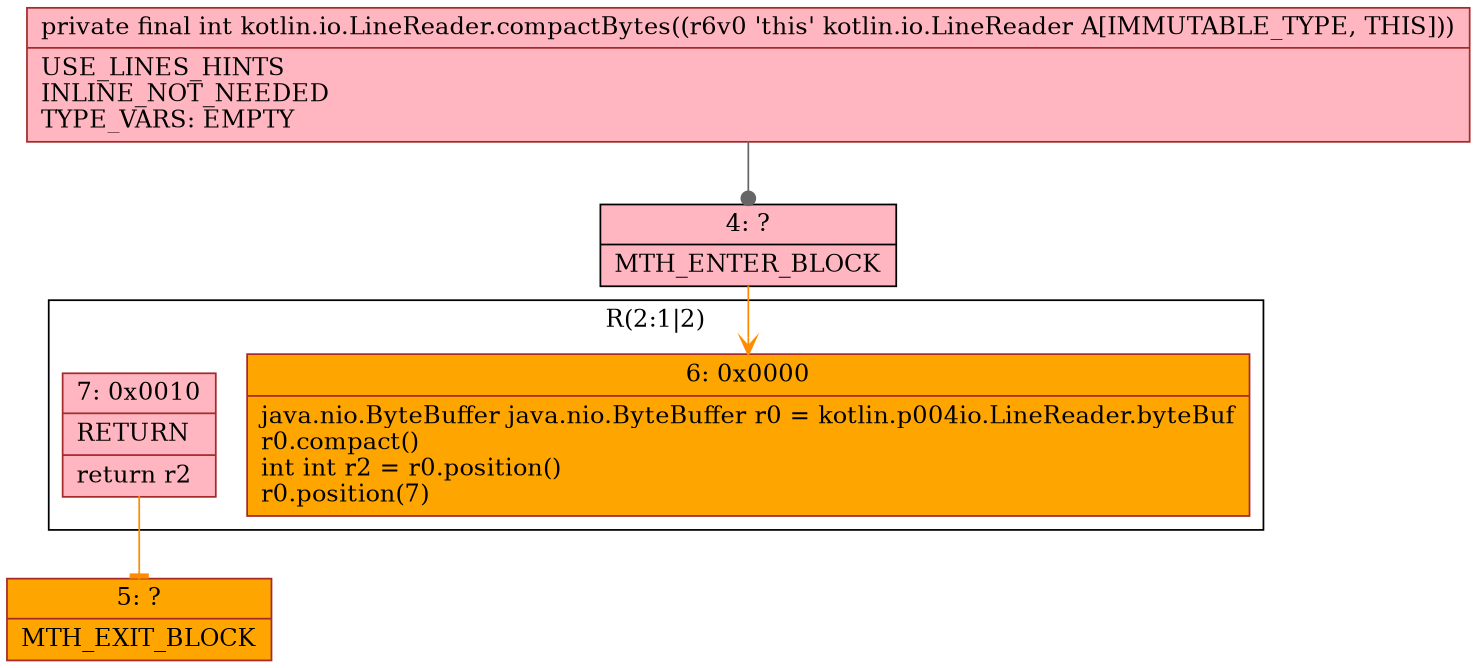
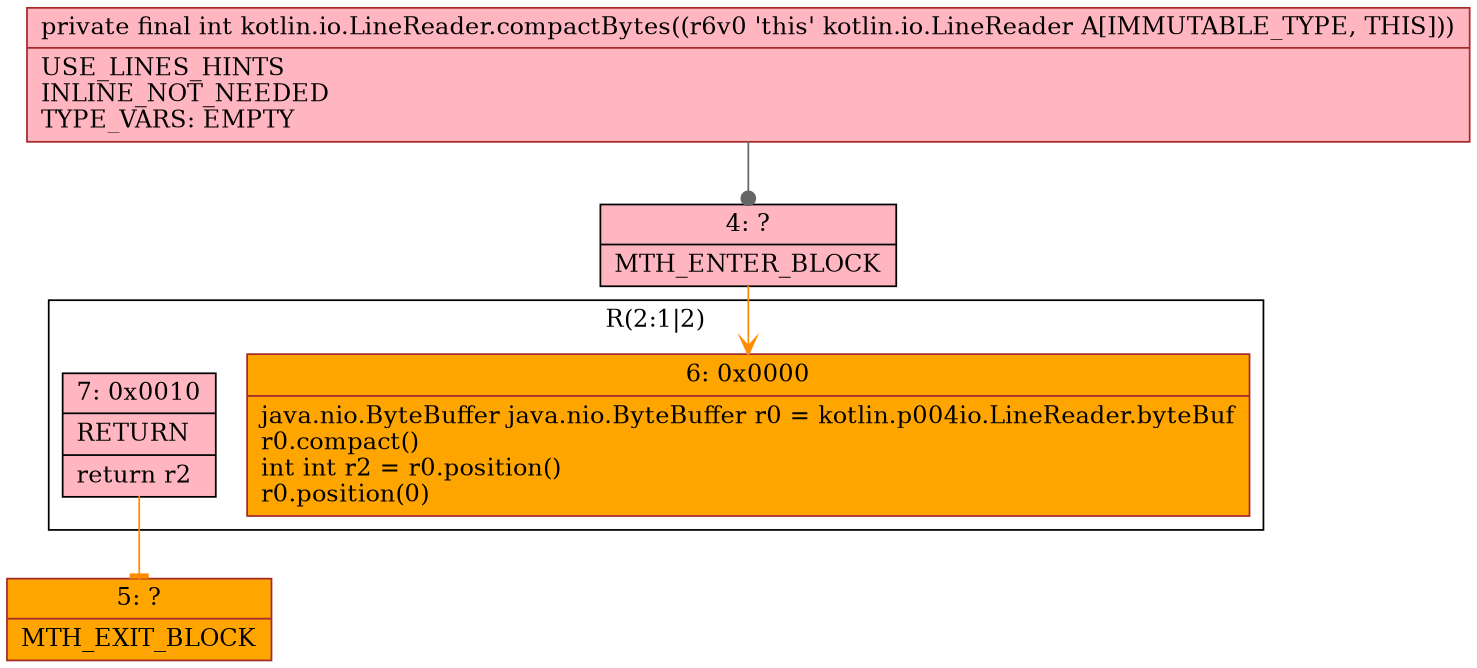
(139, 435) -> (139, 435)
(345, 494) -> (345, 494)
